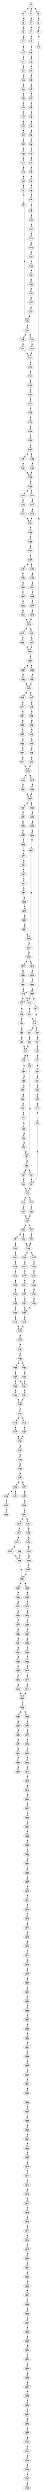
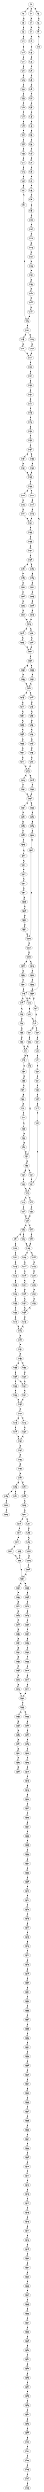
none -> (27, 2097)
